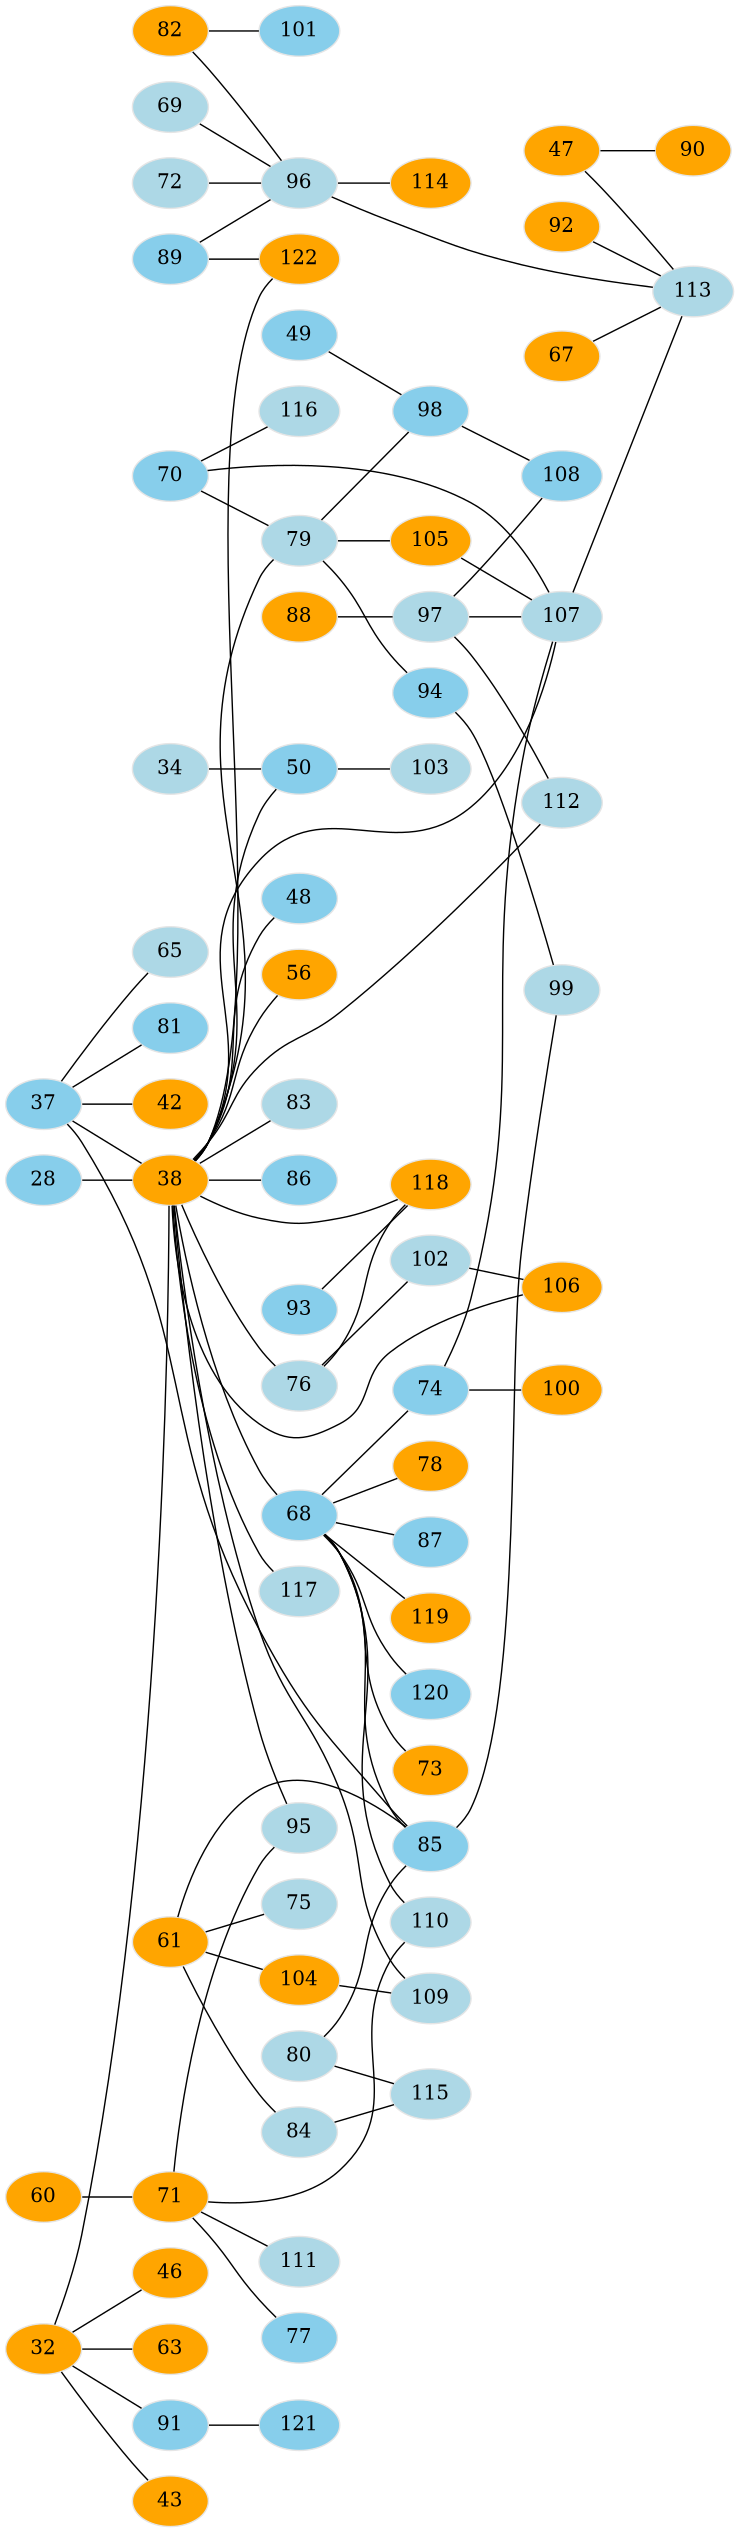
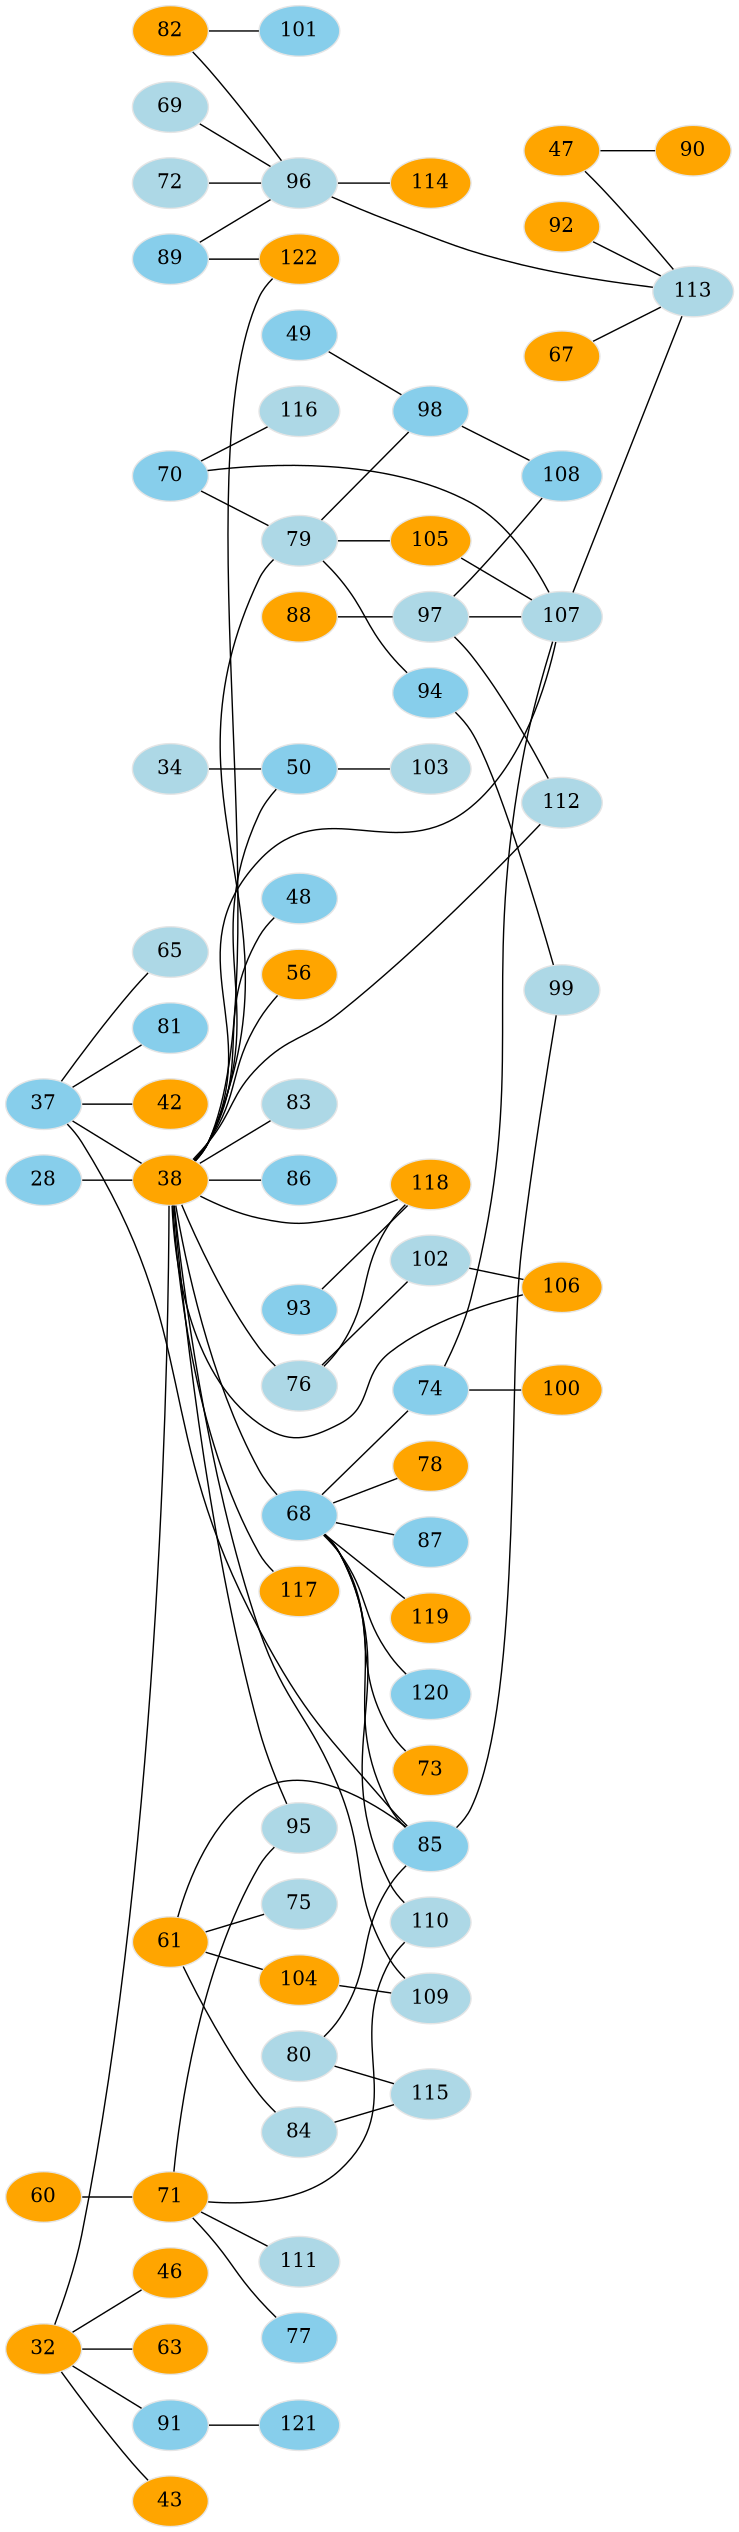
(299, 1591) -> (299, 1591)
